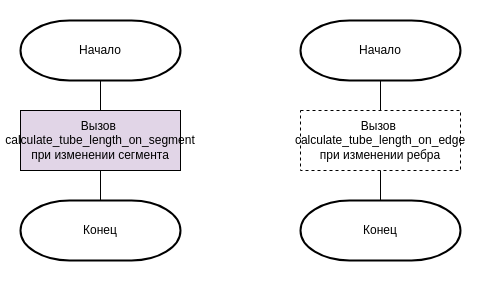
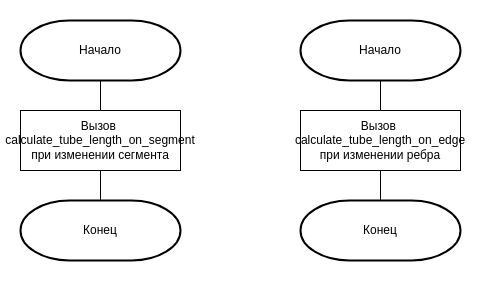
(101, 141) -> (101, 141)
(381, 141) -> (381, 141)
